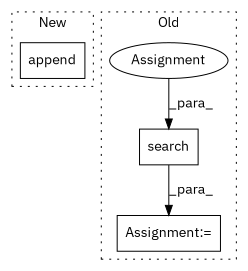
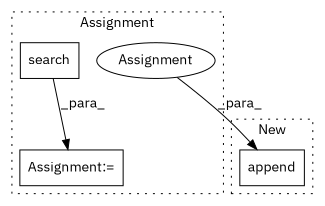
(169, 23) -> (118, 23)
(169, 99) -> (215, 108)
